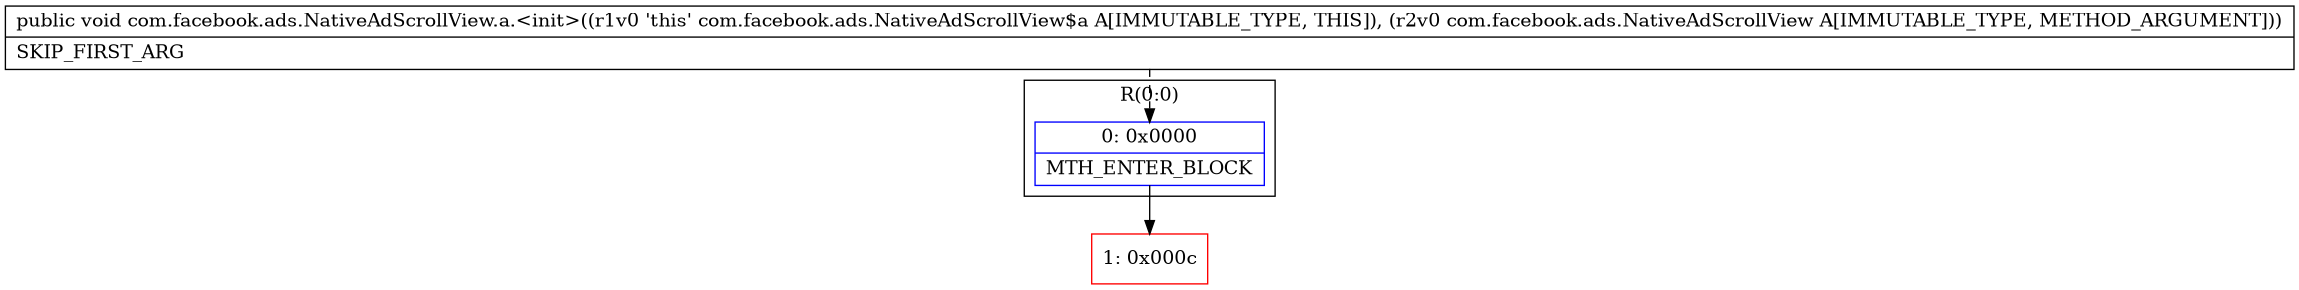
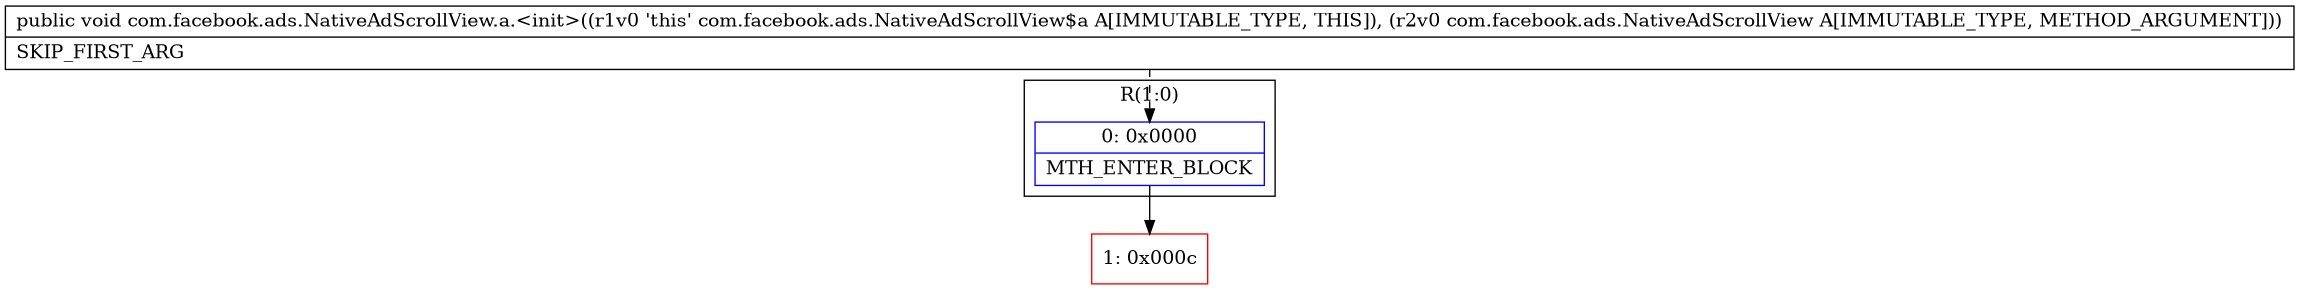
(1150, 96) -> (1150, 96)
